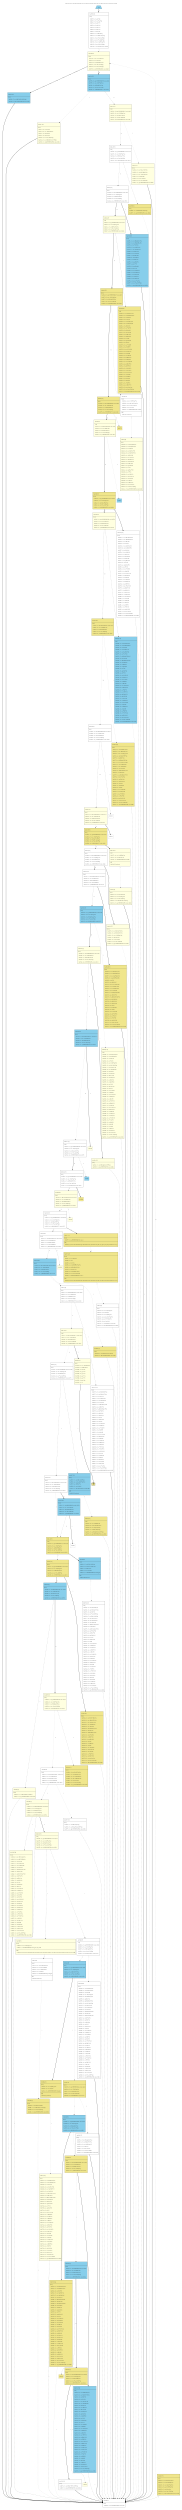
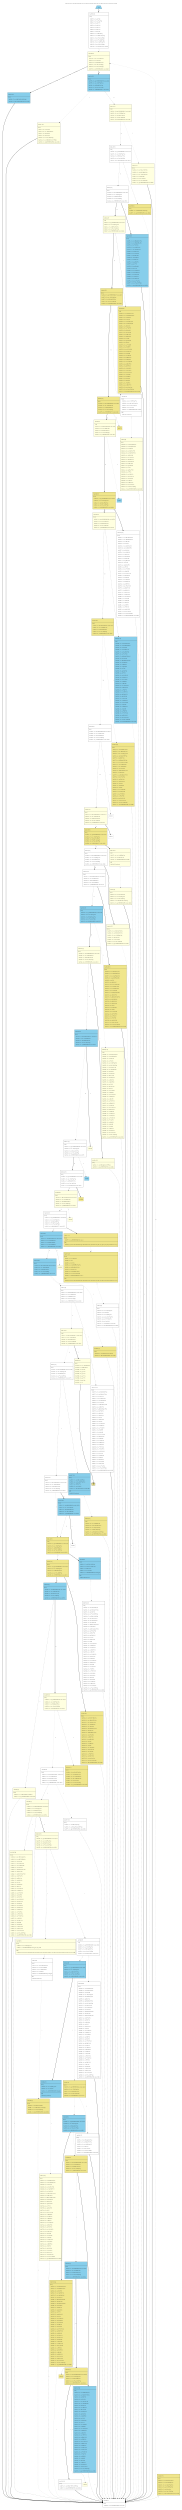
(51, 1240) -> (51, 1240)
(51, 2089) -> (51, 2089)
